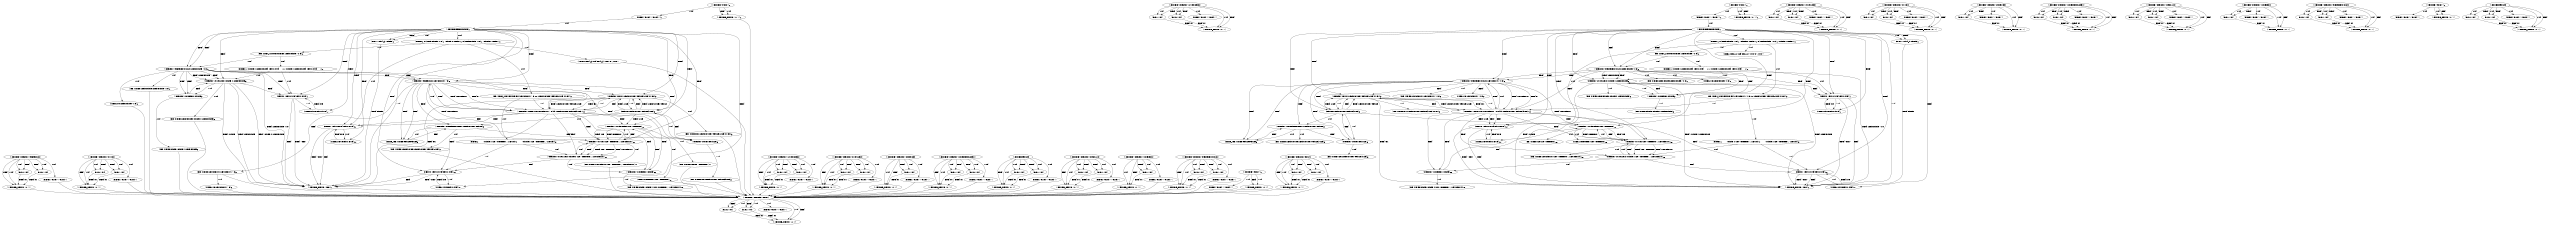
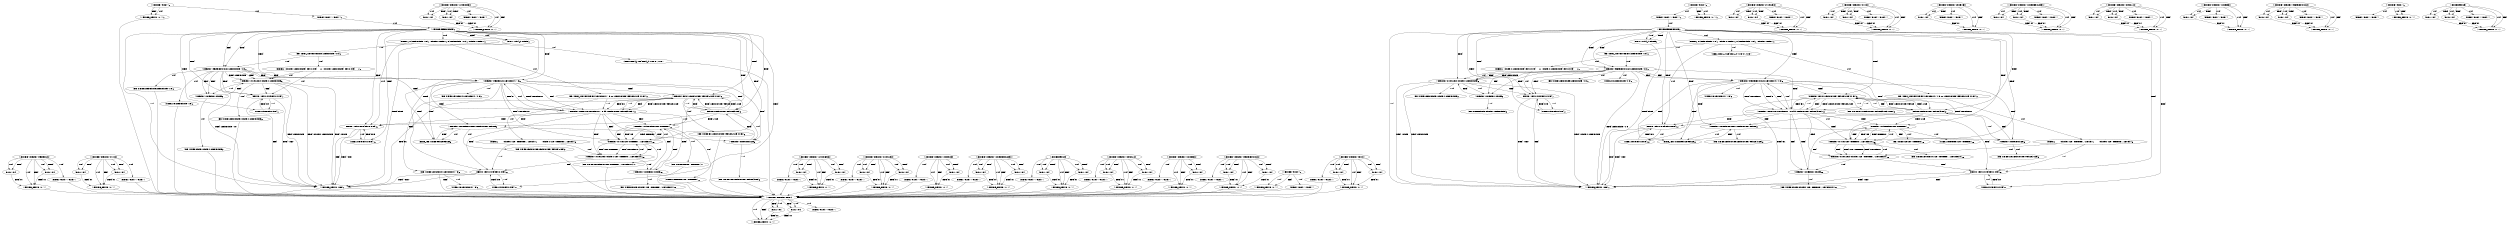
(1452, 89) -> (481, 88)
(1481, 89) -> (1738, 89)
